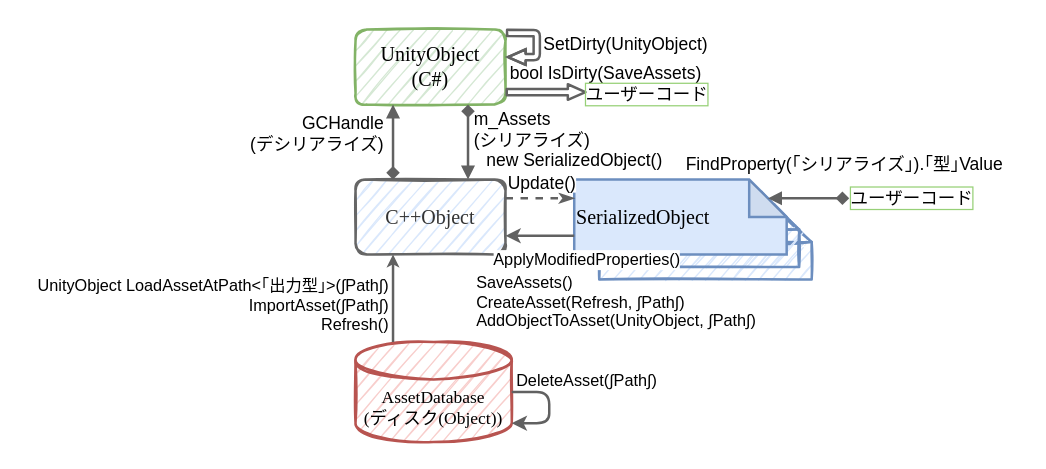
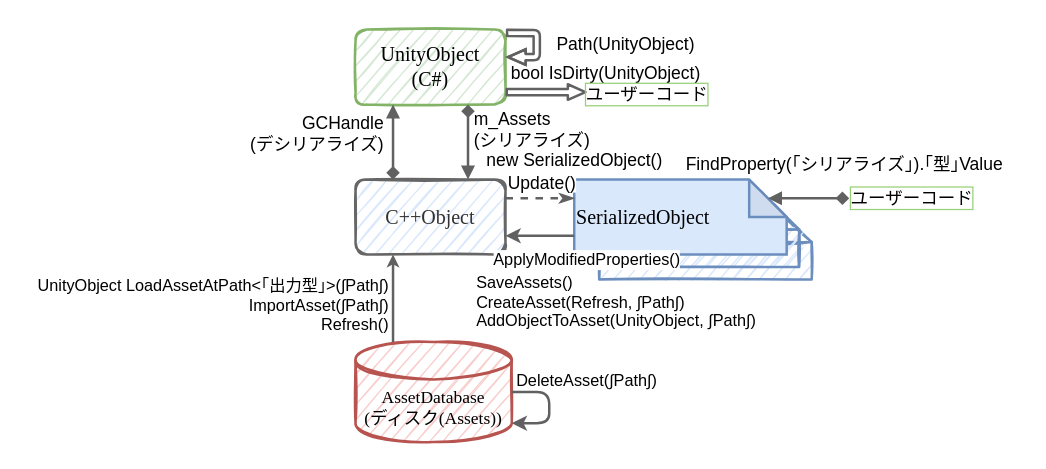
(626, 44) -> (626, 44)
(606, 73) -> (606, 73)
(434, 408) -> (434, 408)
